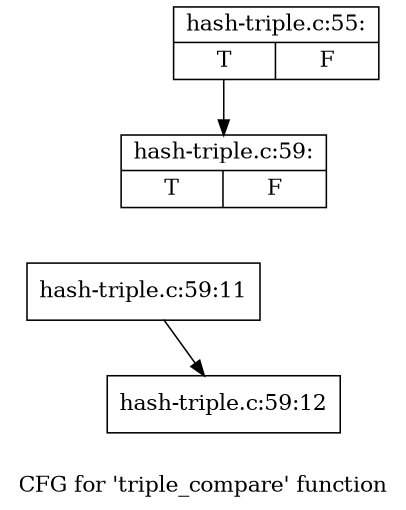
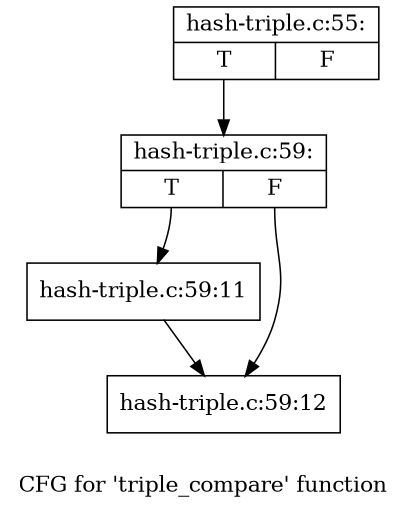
none -> (169, 229)
none -> (280, 288)
